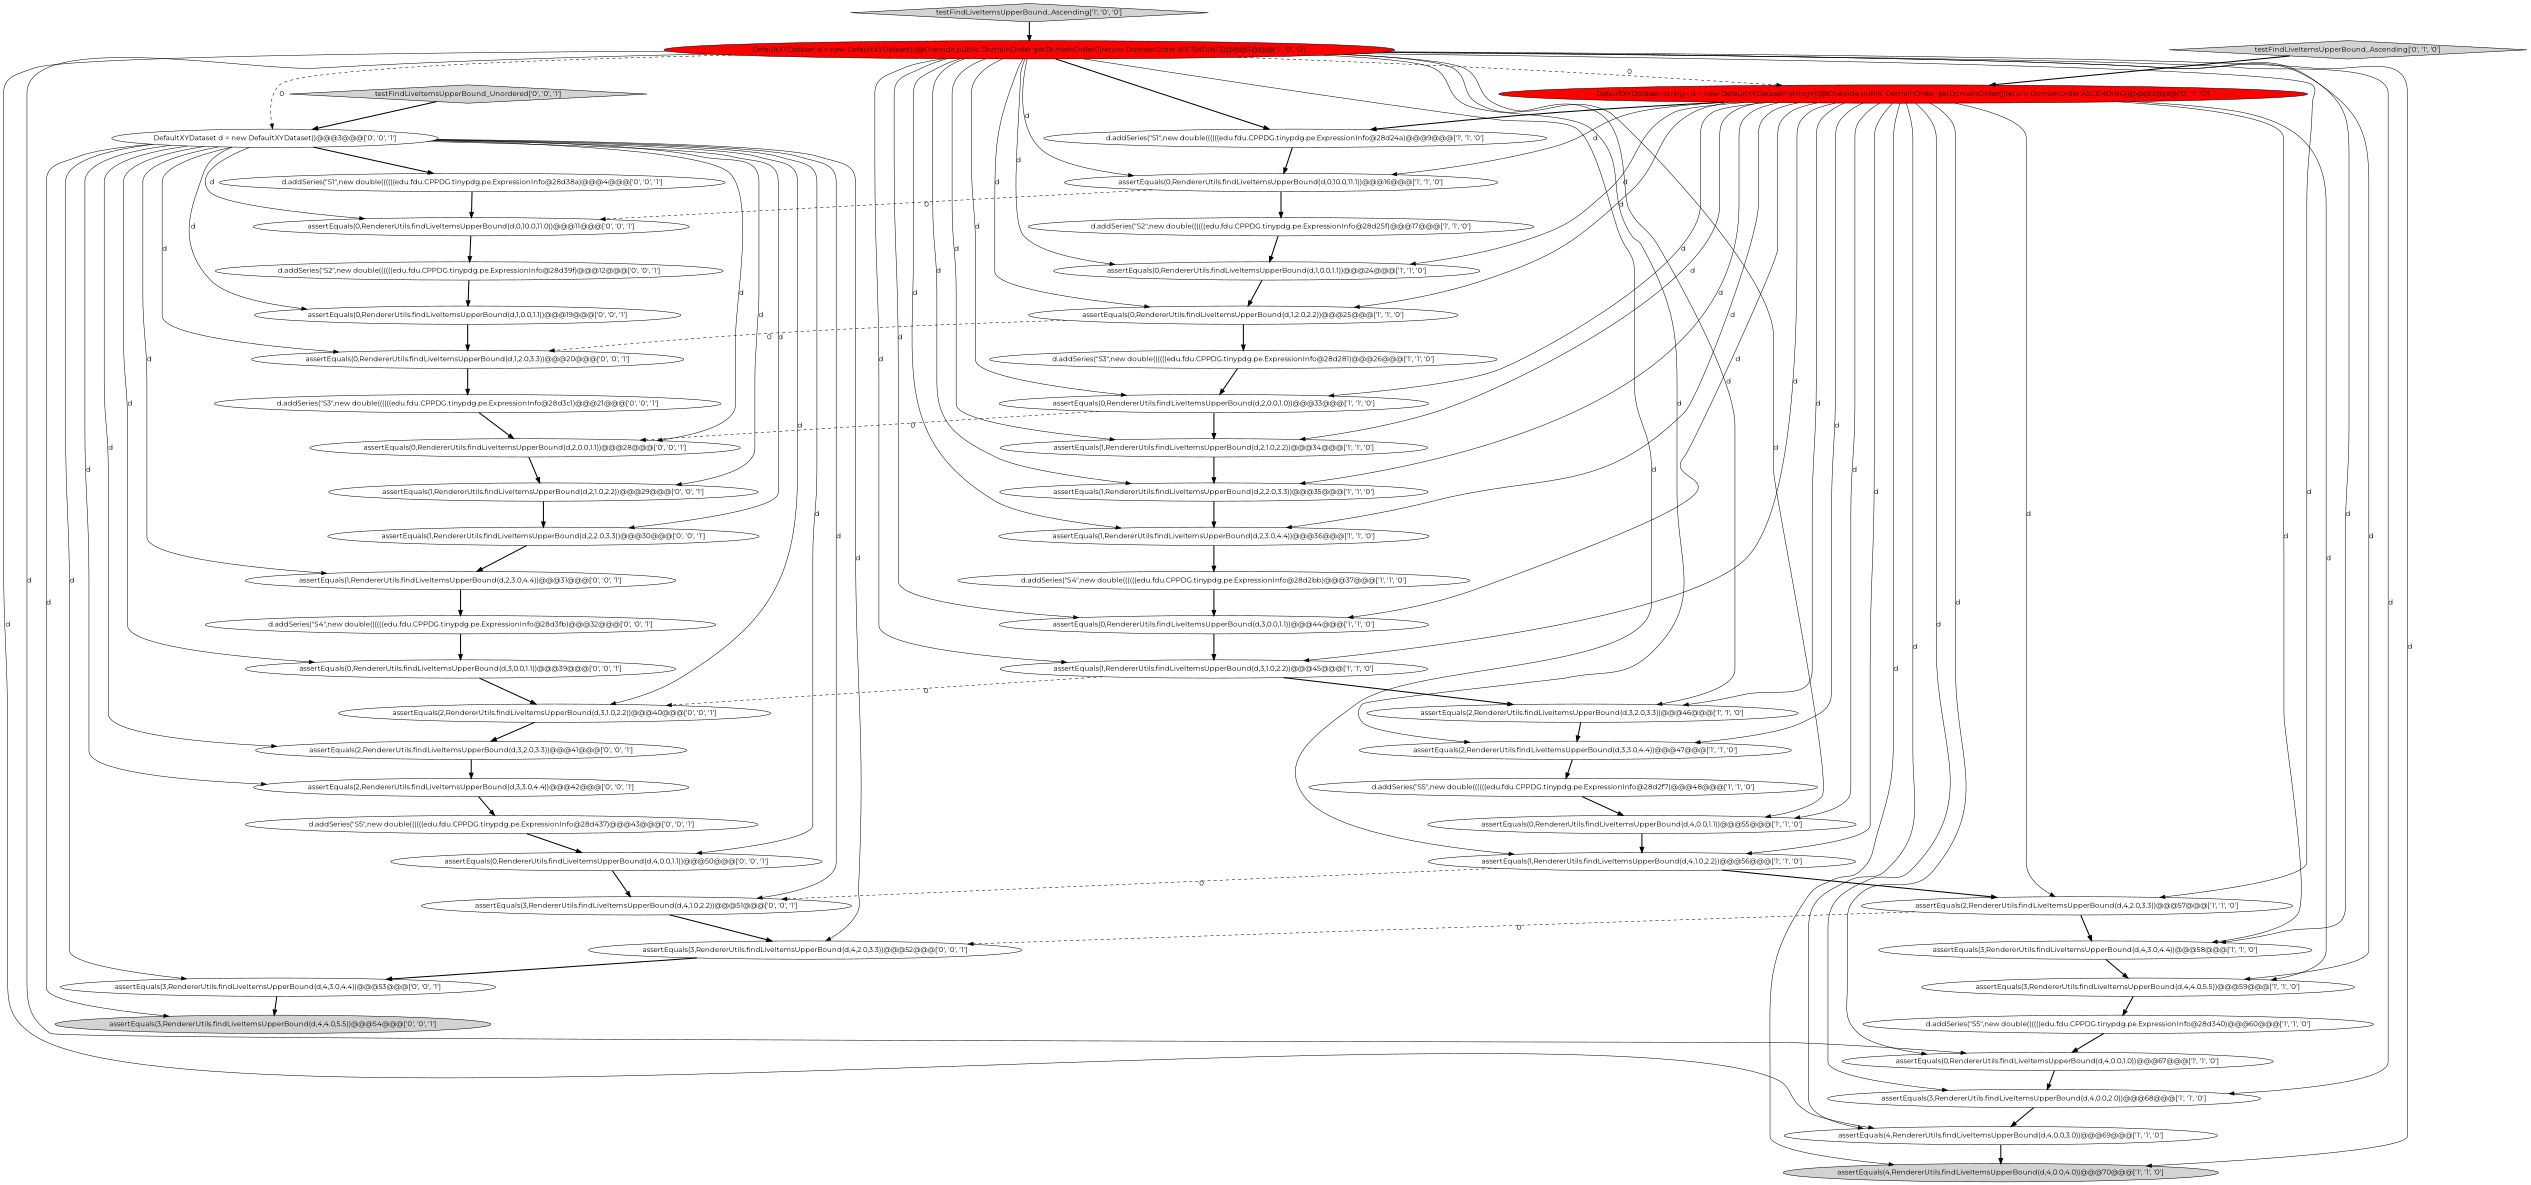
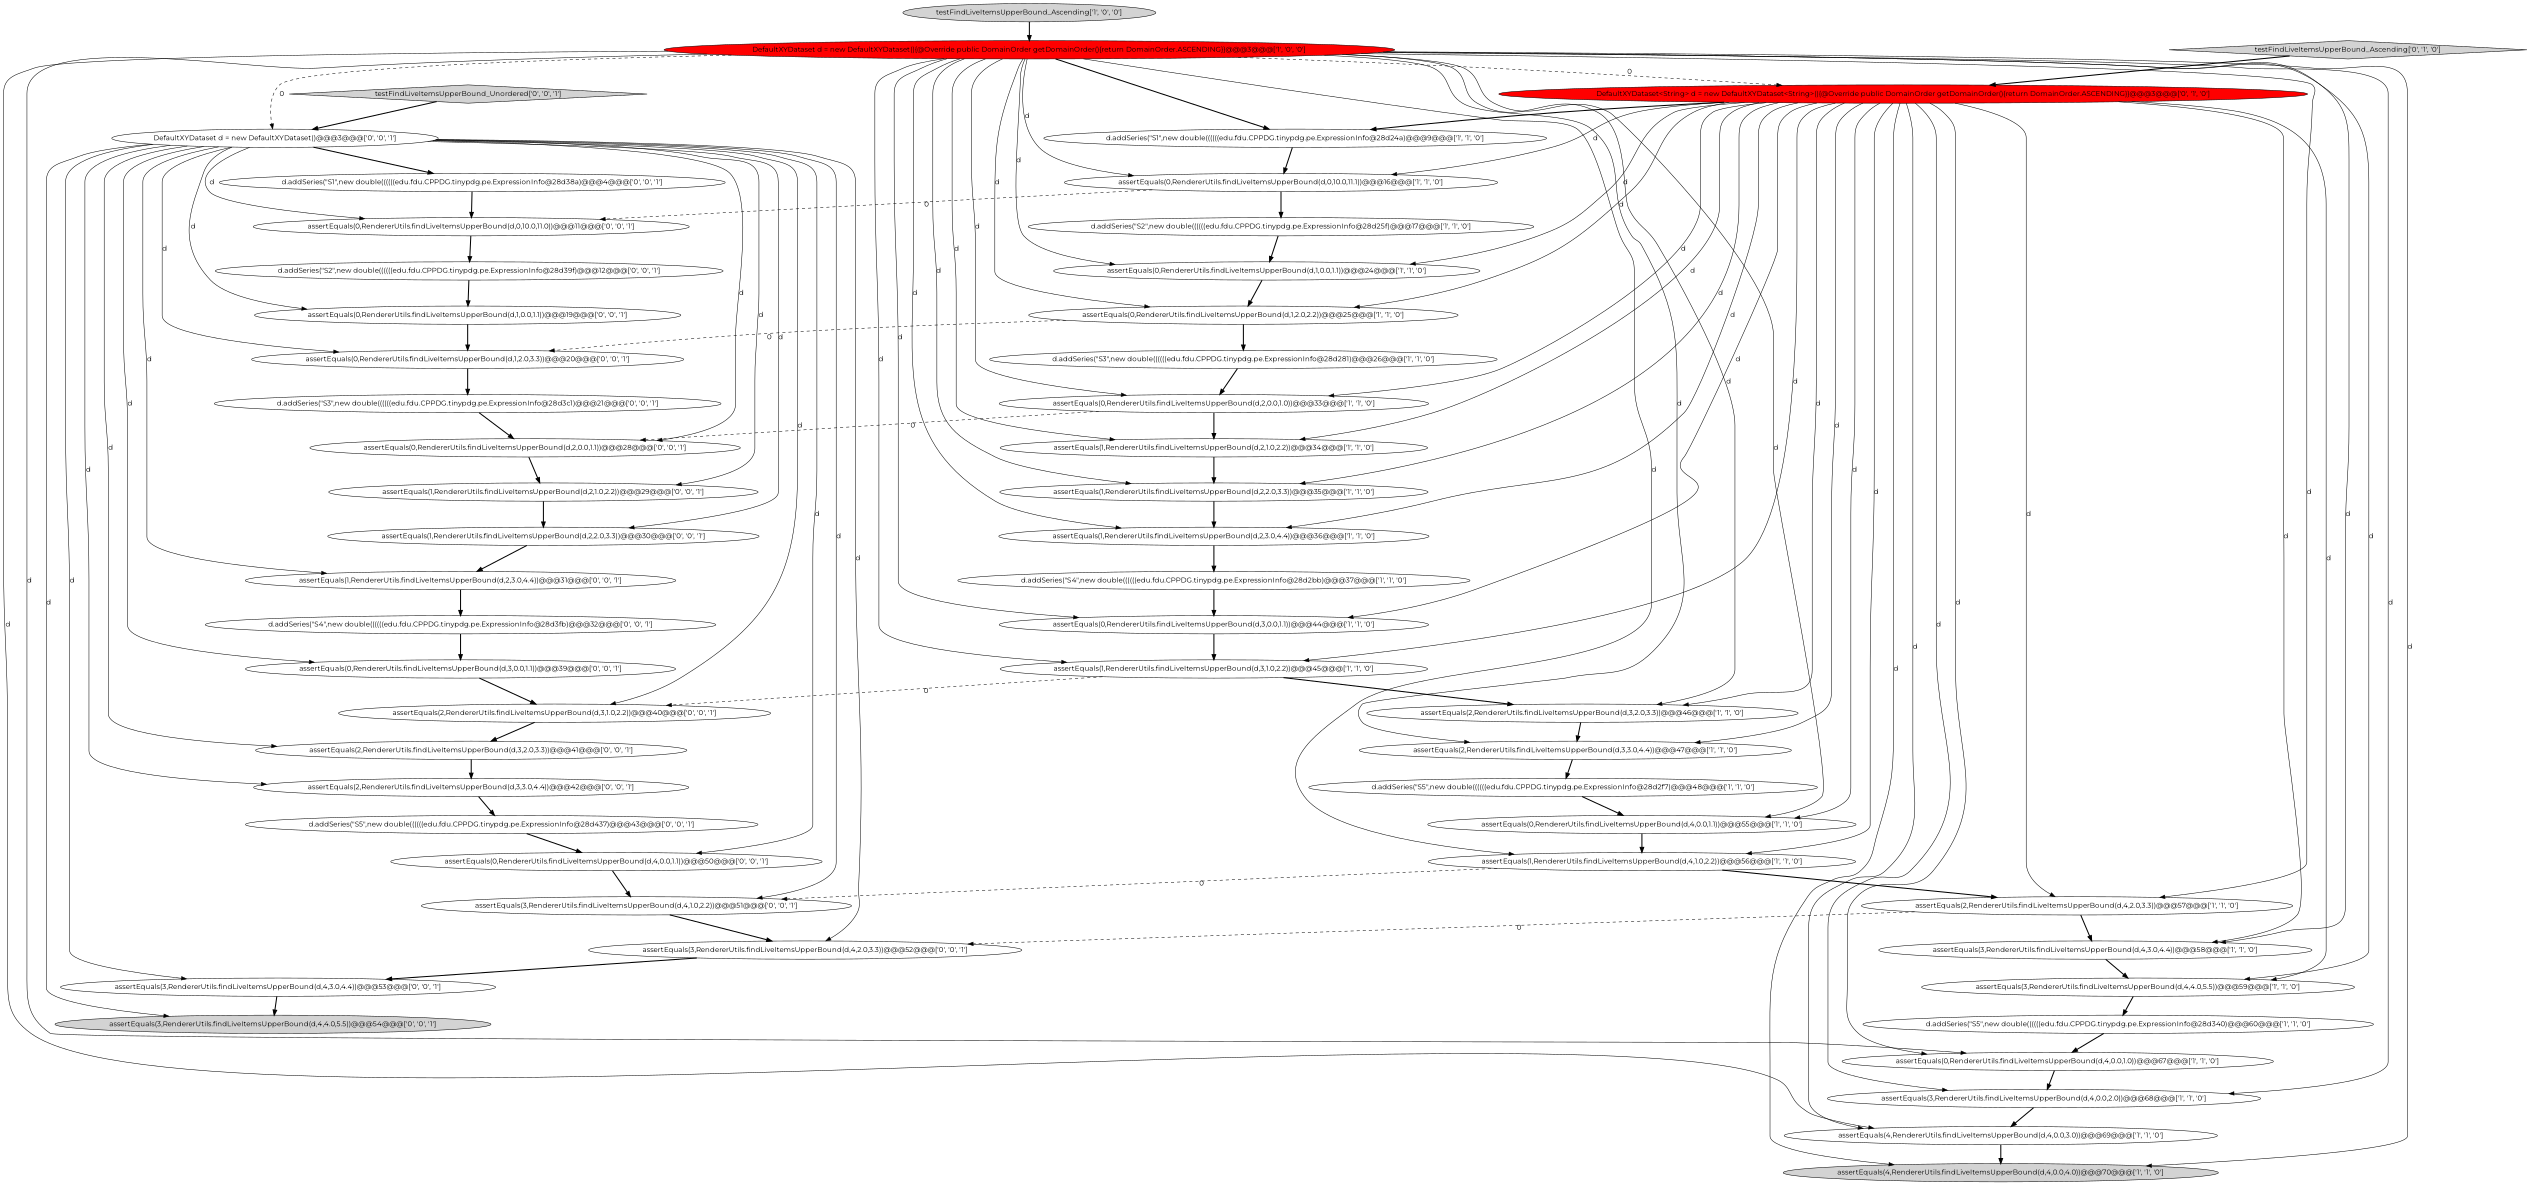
(1029, 13) -> (1029, 13)
